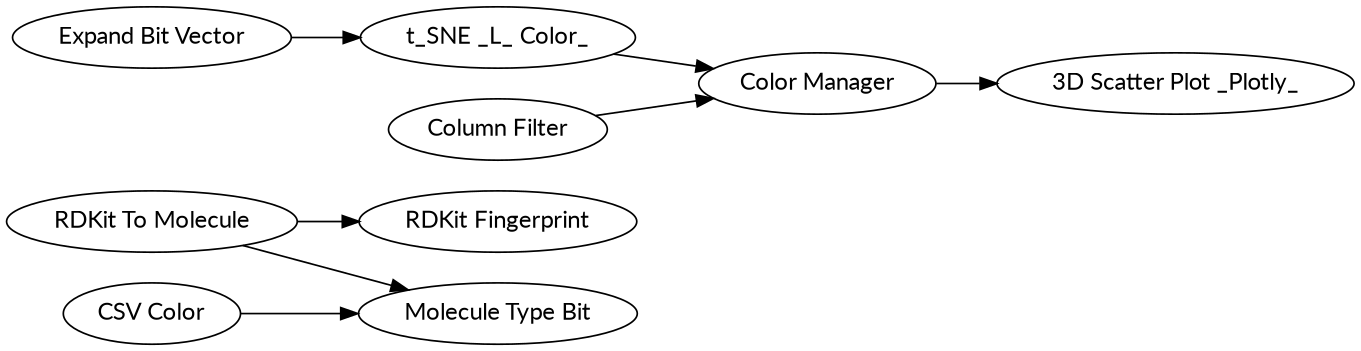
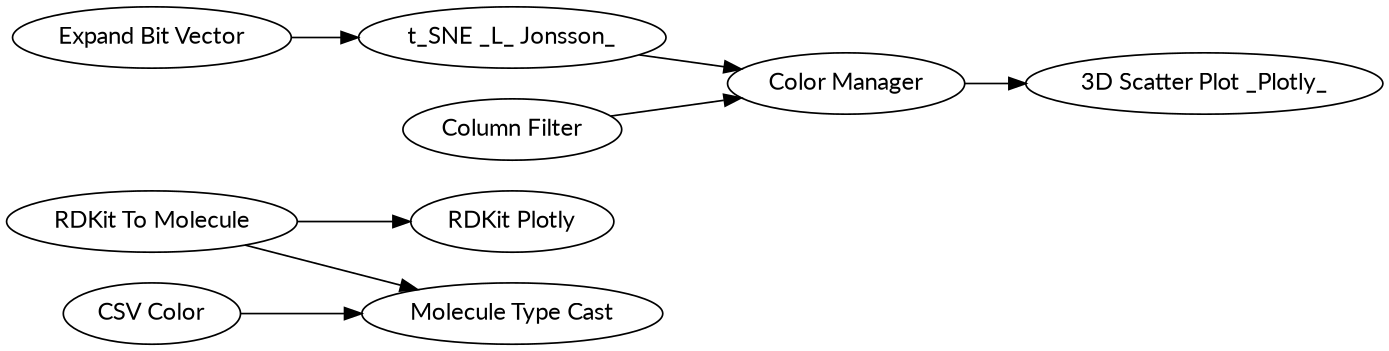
(498, 37) -> (512, 37)
(498, 222) -> (512, 222)
(498, 314) -> (512, 314)
